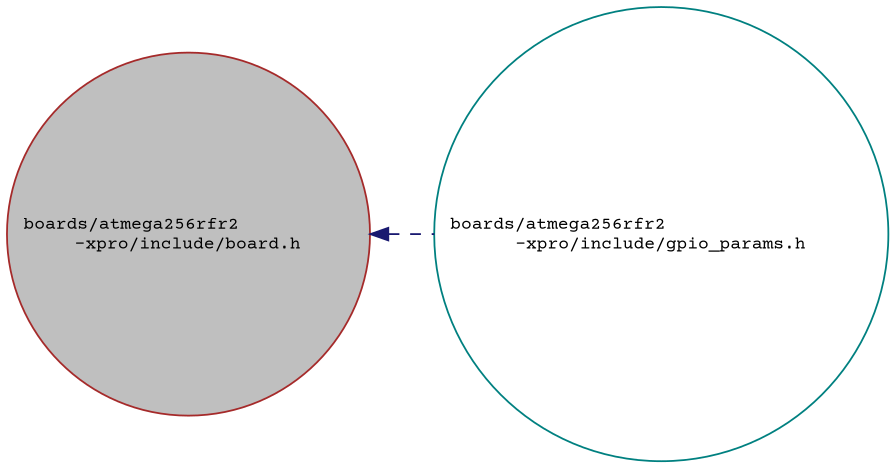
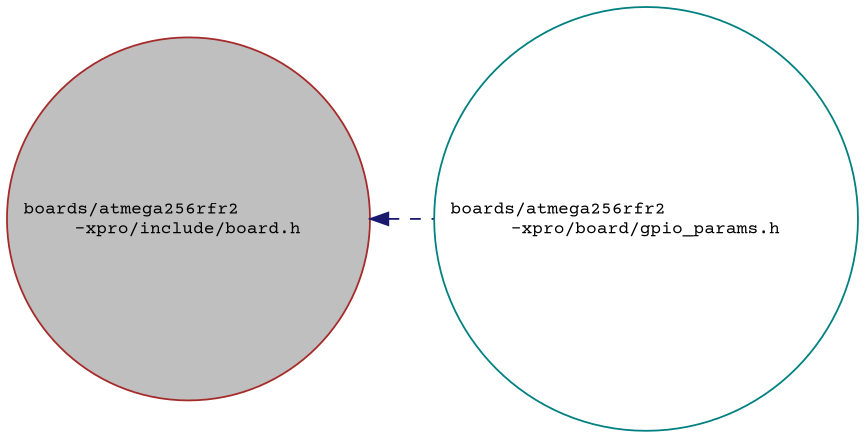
(661, 234) -> (646, 219)
